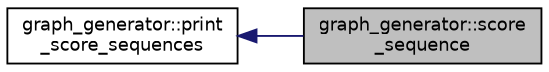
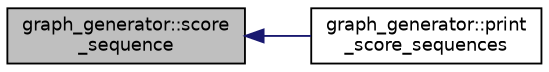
(280, 36) -> (287, 36)
